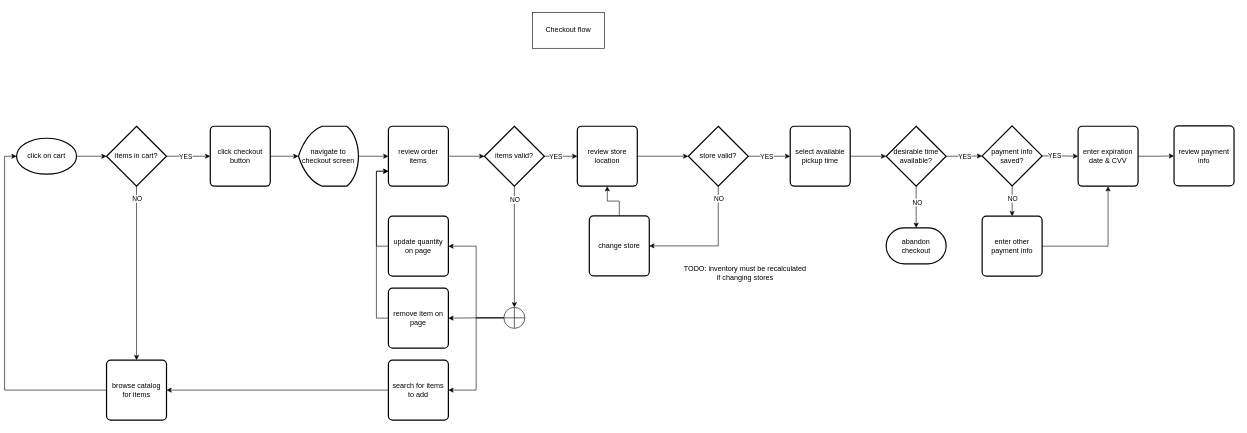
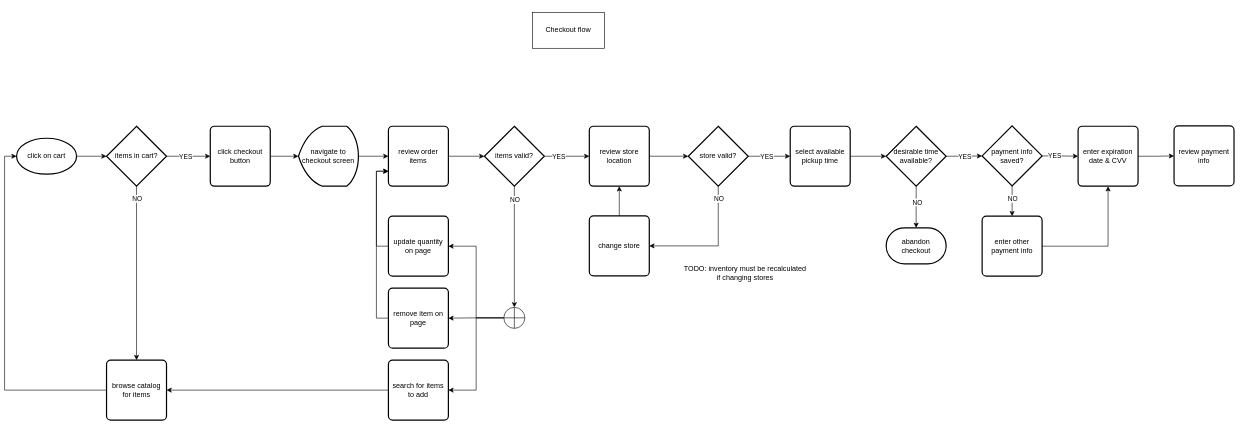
(608, 156) -> (620, 156)
